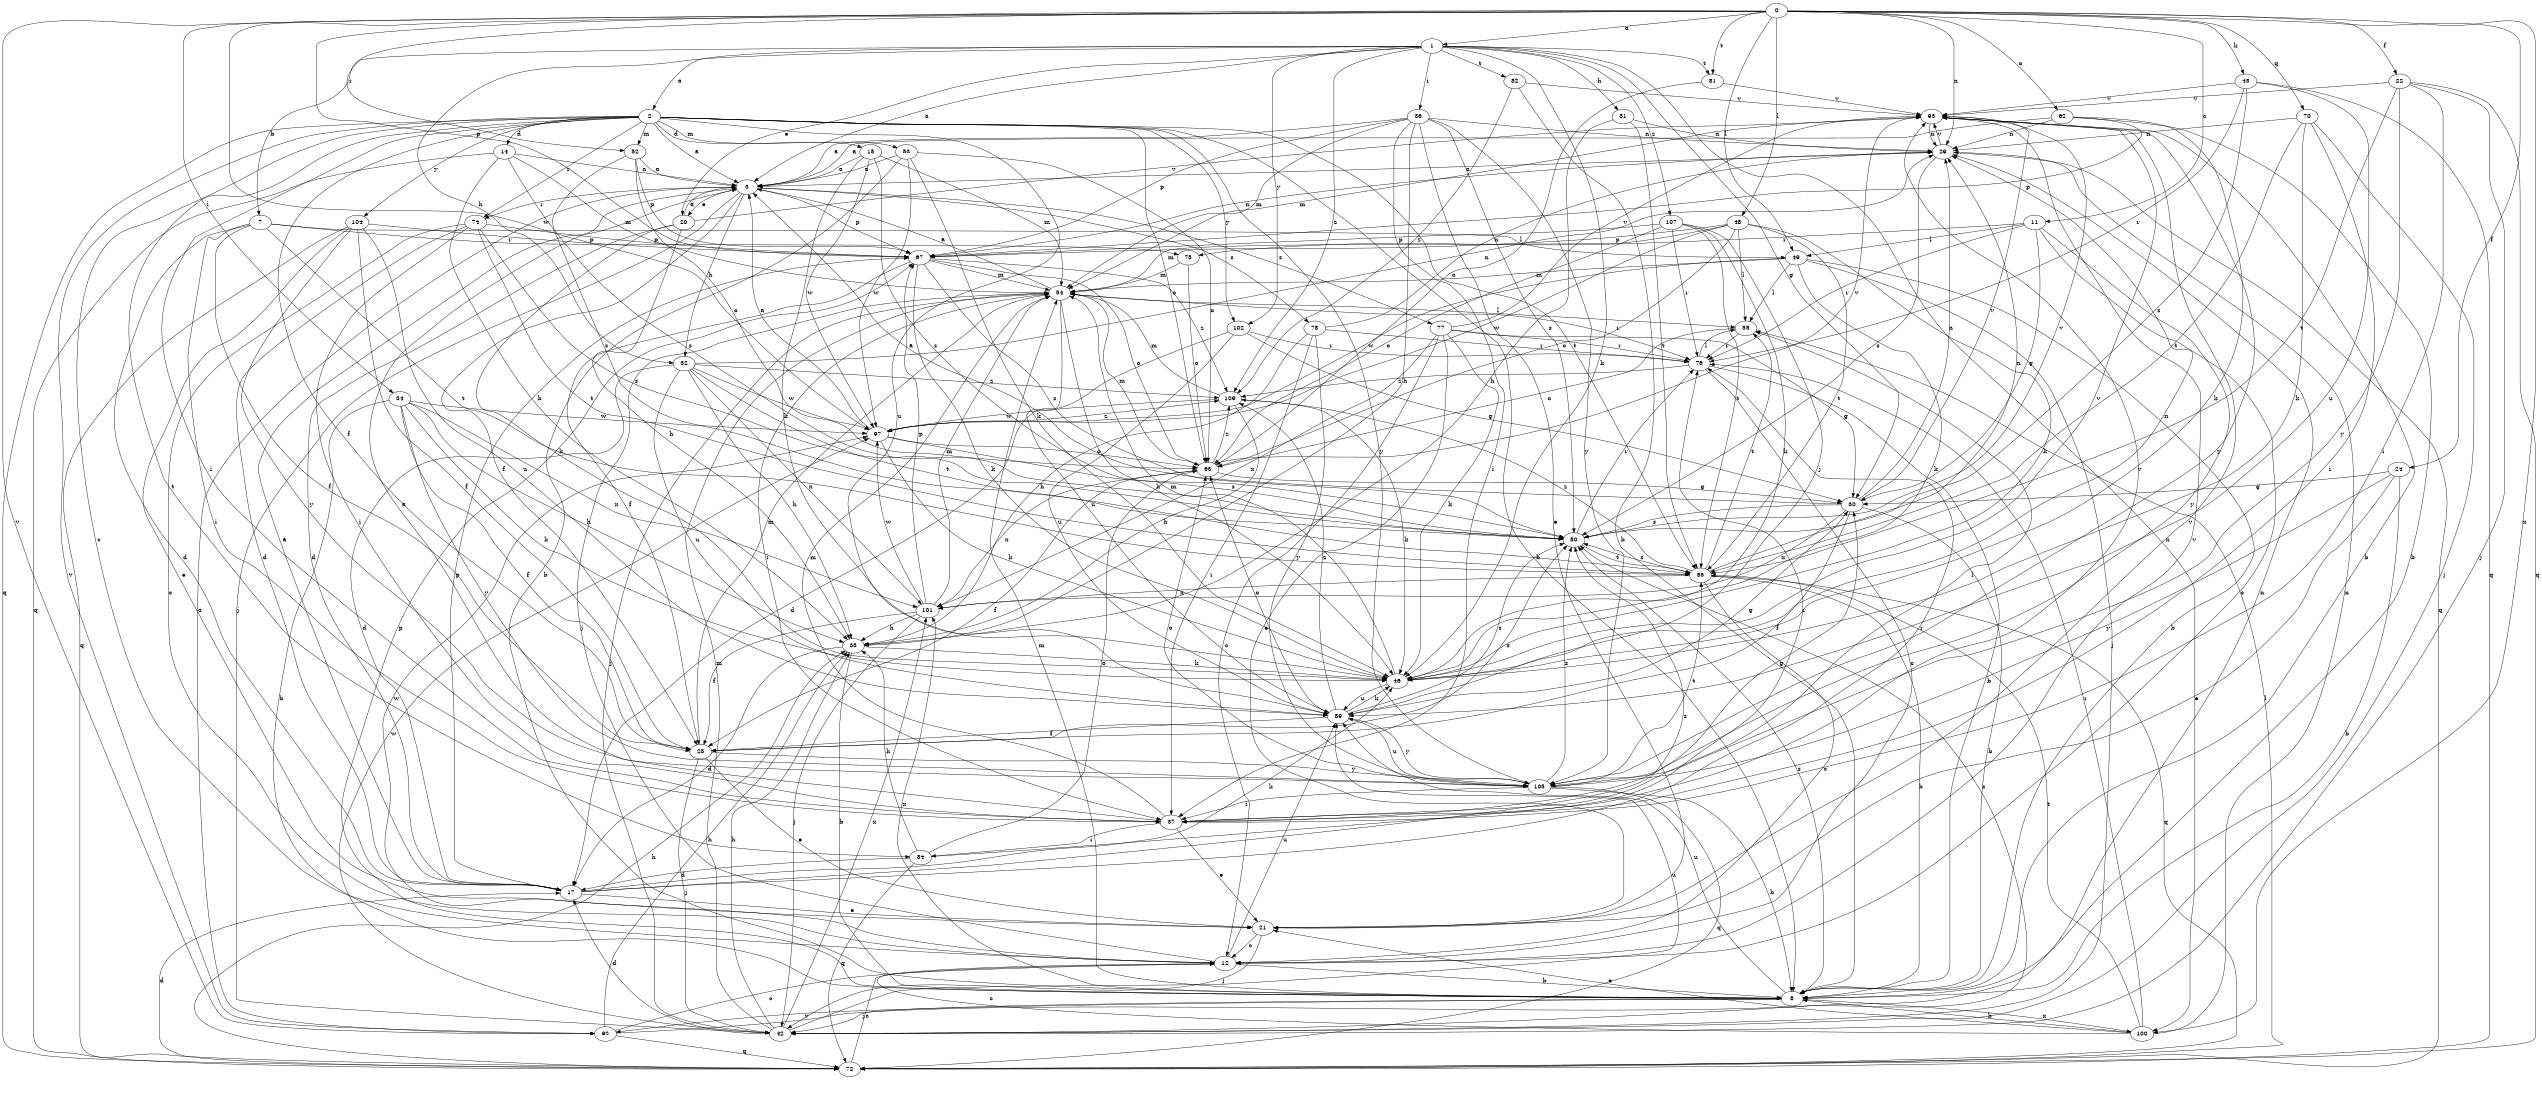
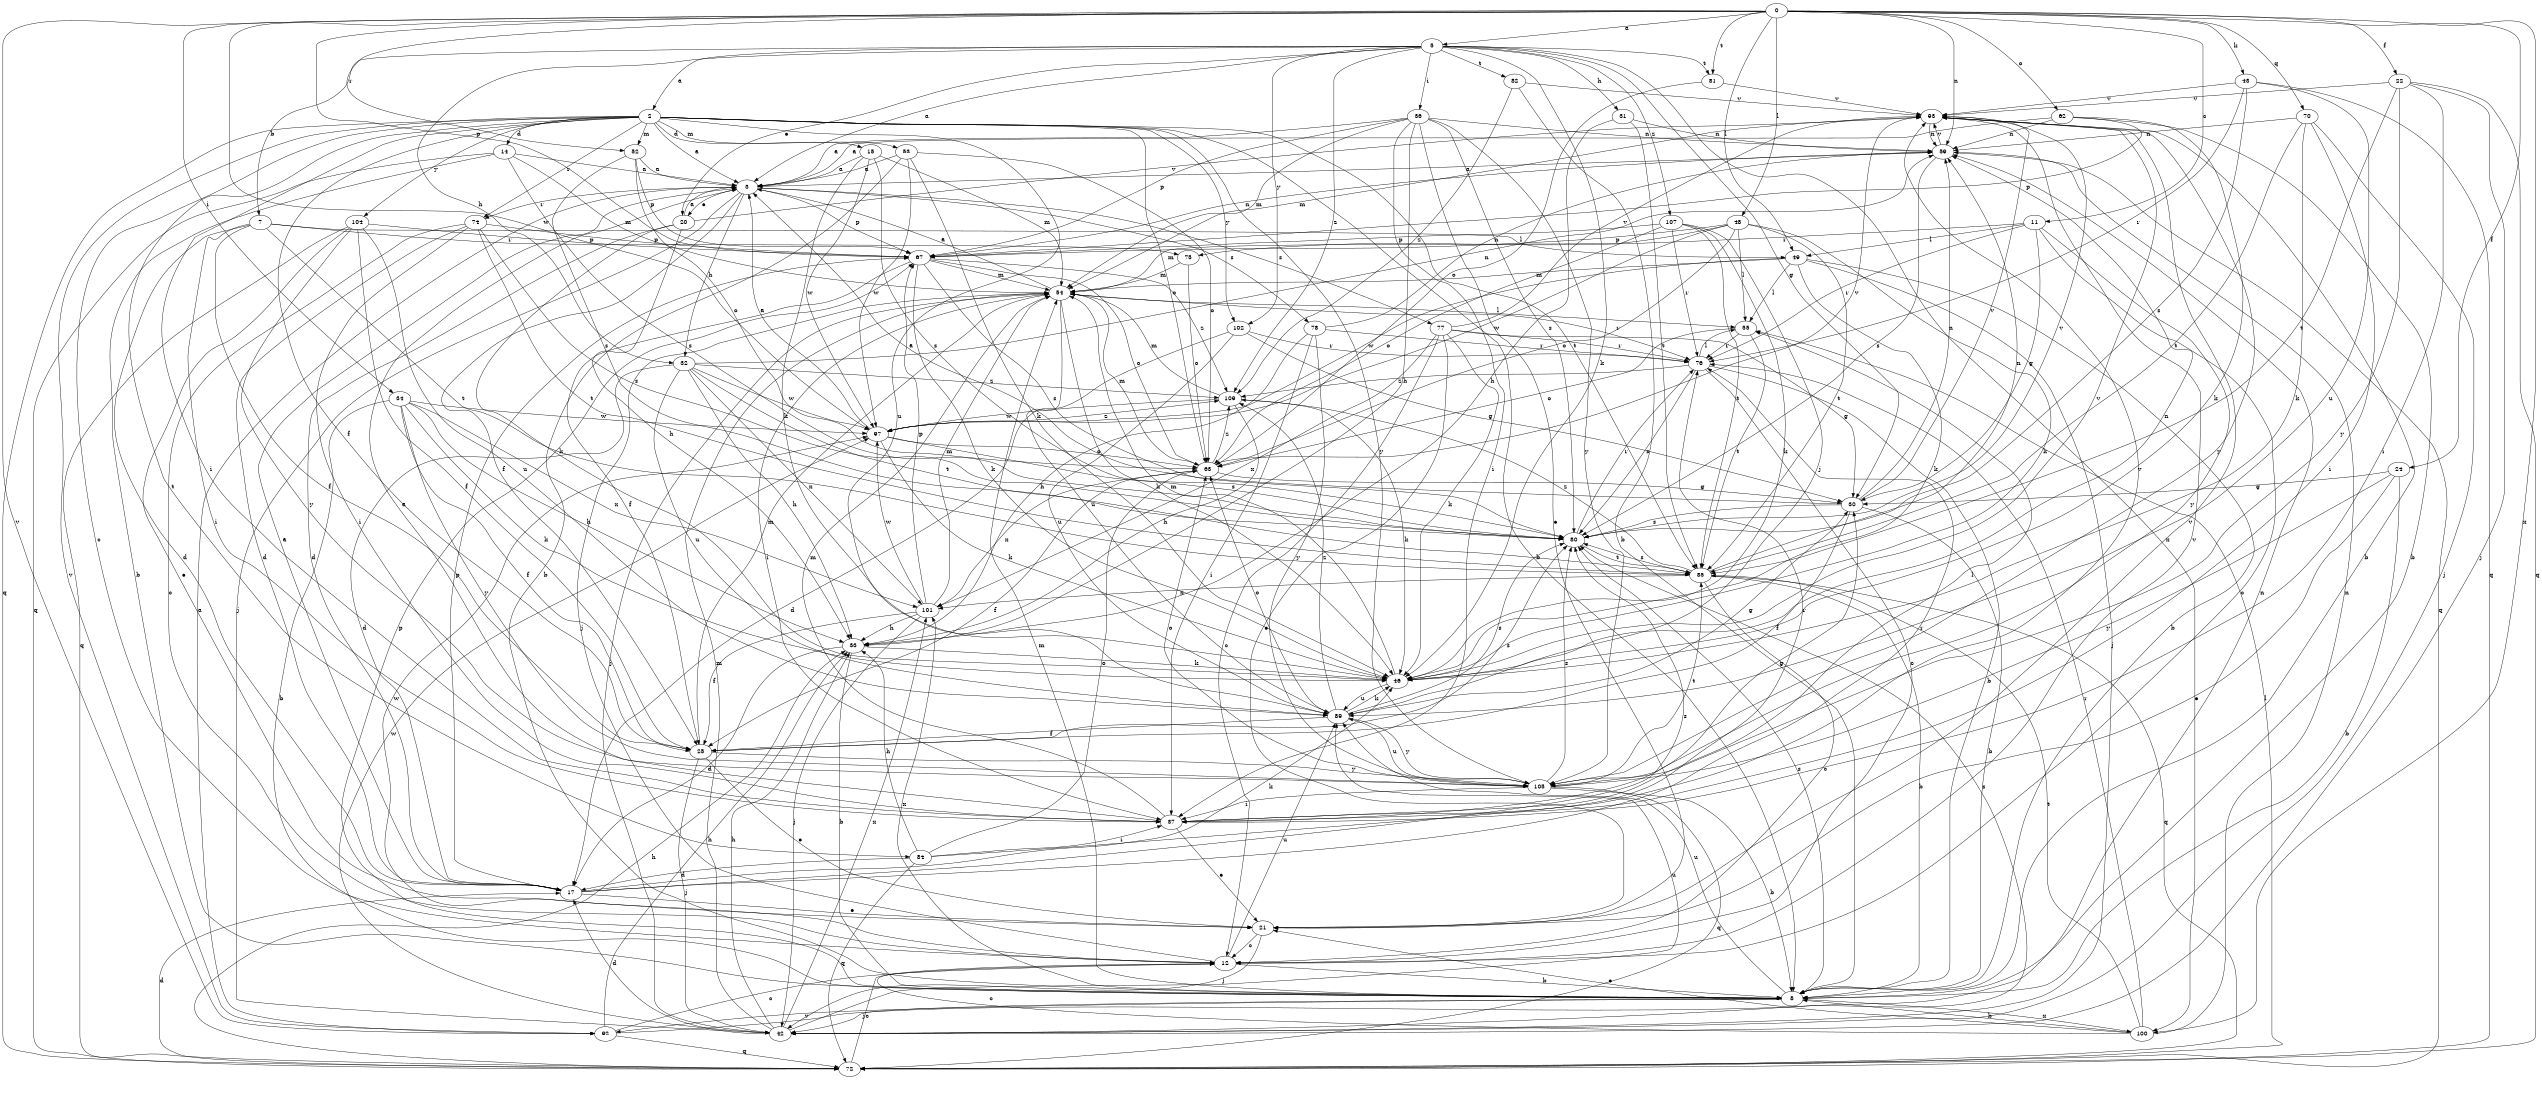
(1432, 46) -> (1432, 46)
(1943, 152) -> (1943, 152)
(574, 440) -> (471, 942)
none -> (1643, 453)
(1750, 453) -> (1735, 453)
(1427, 596) -> none
(1049, 846) -> (1091, 843)
